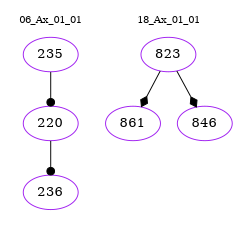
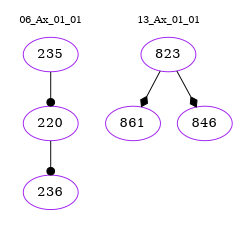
(169, 21) -> (169, 21)
